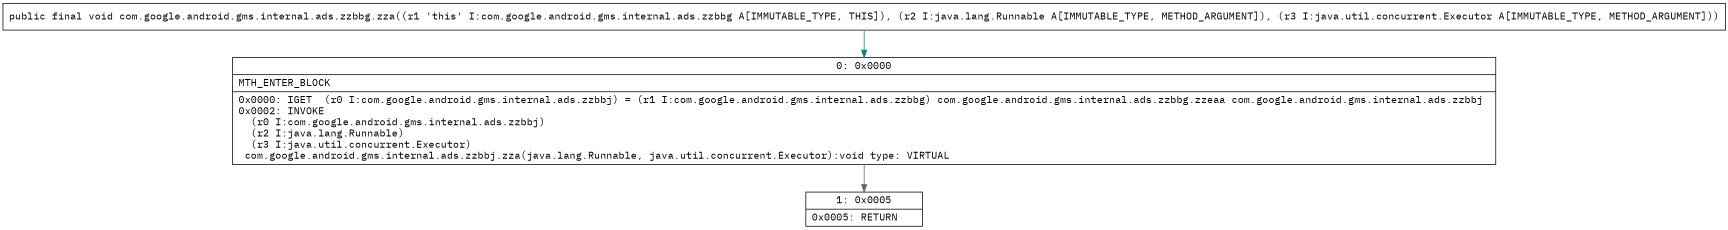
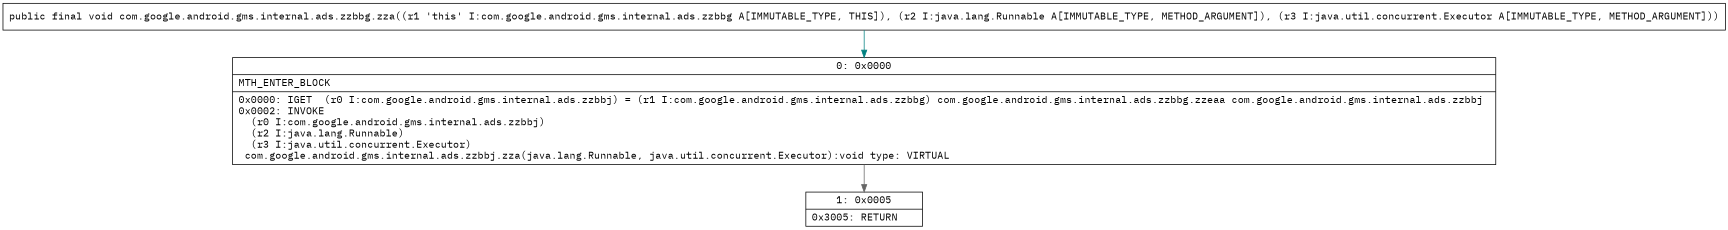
(864, 217) -> (864, 217)
